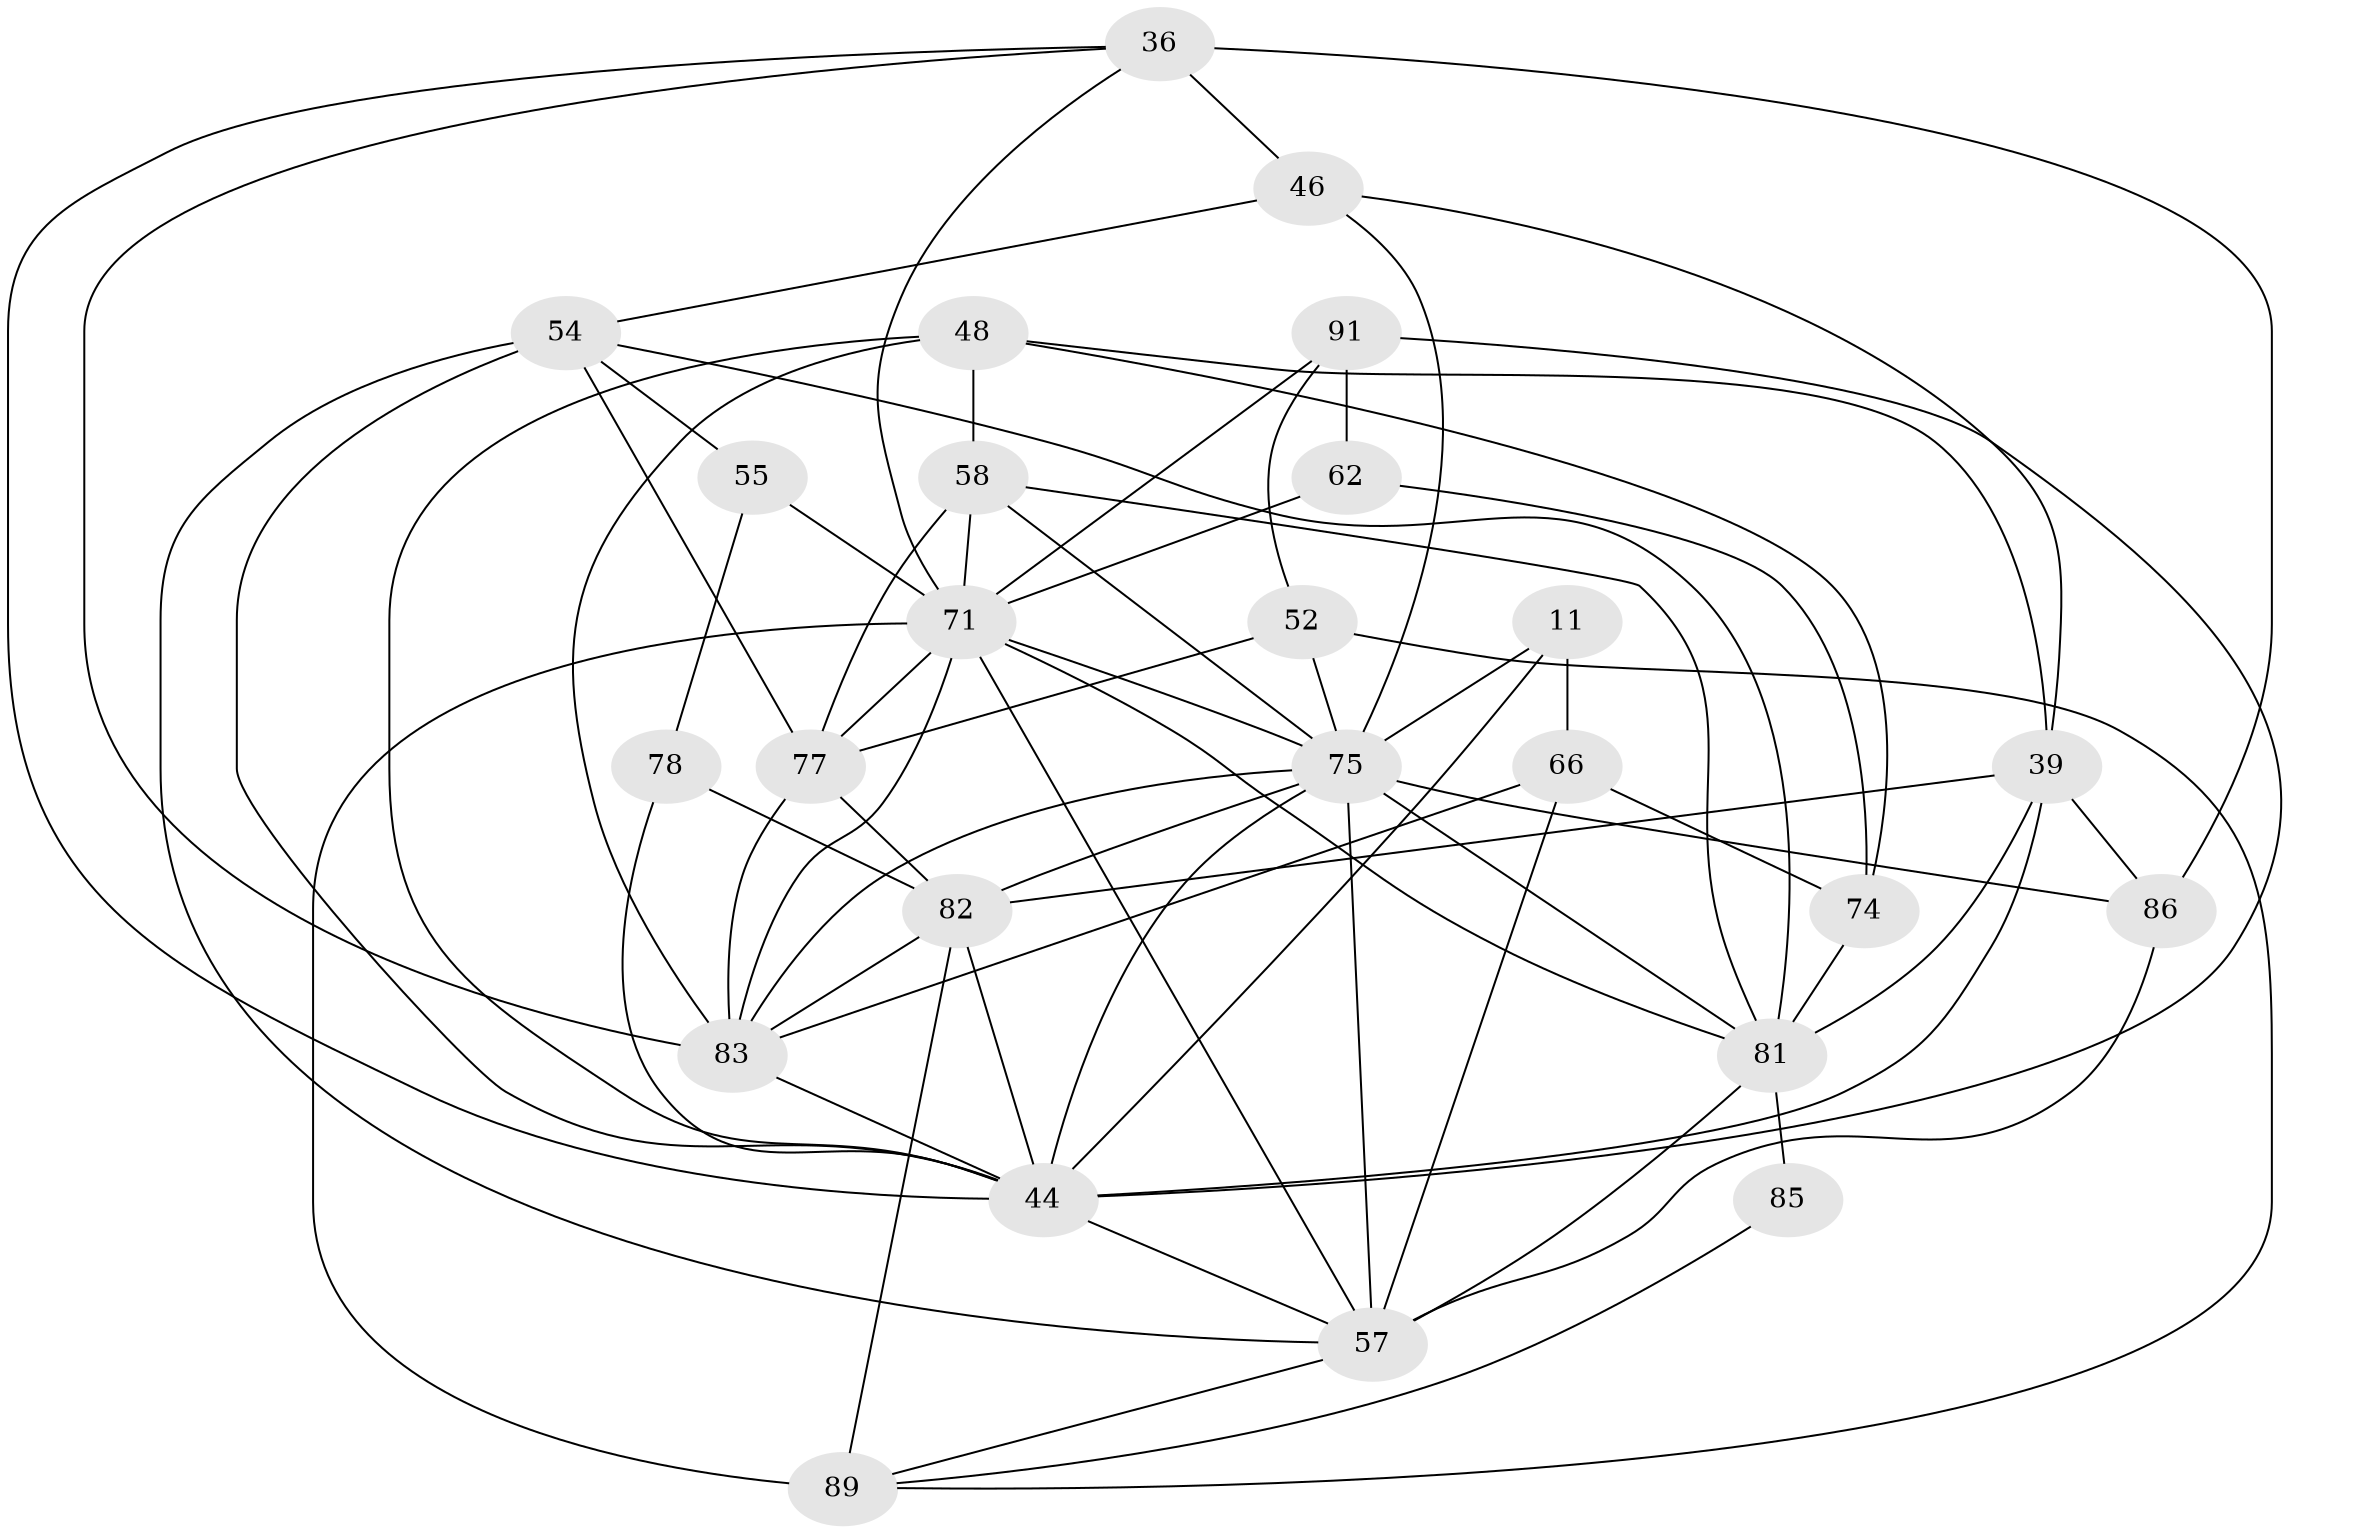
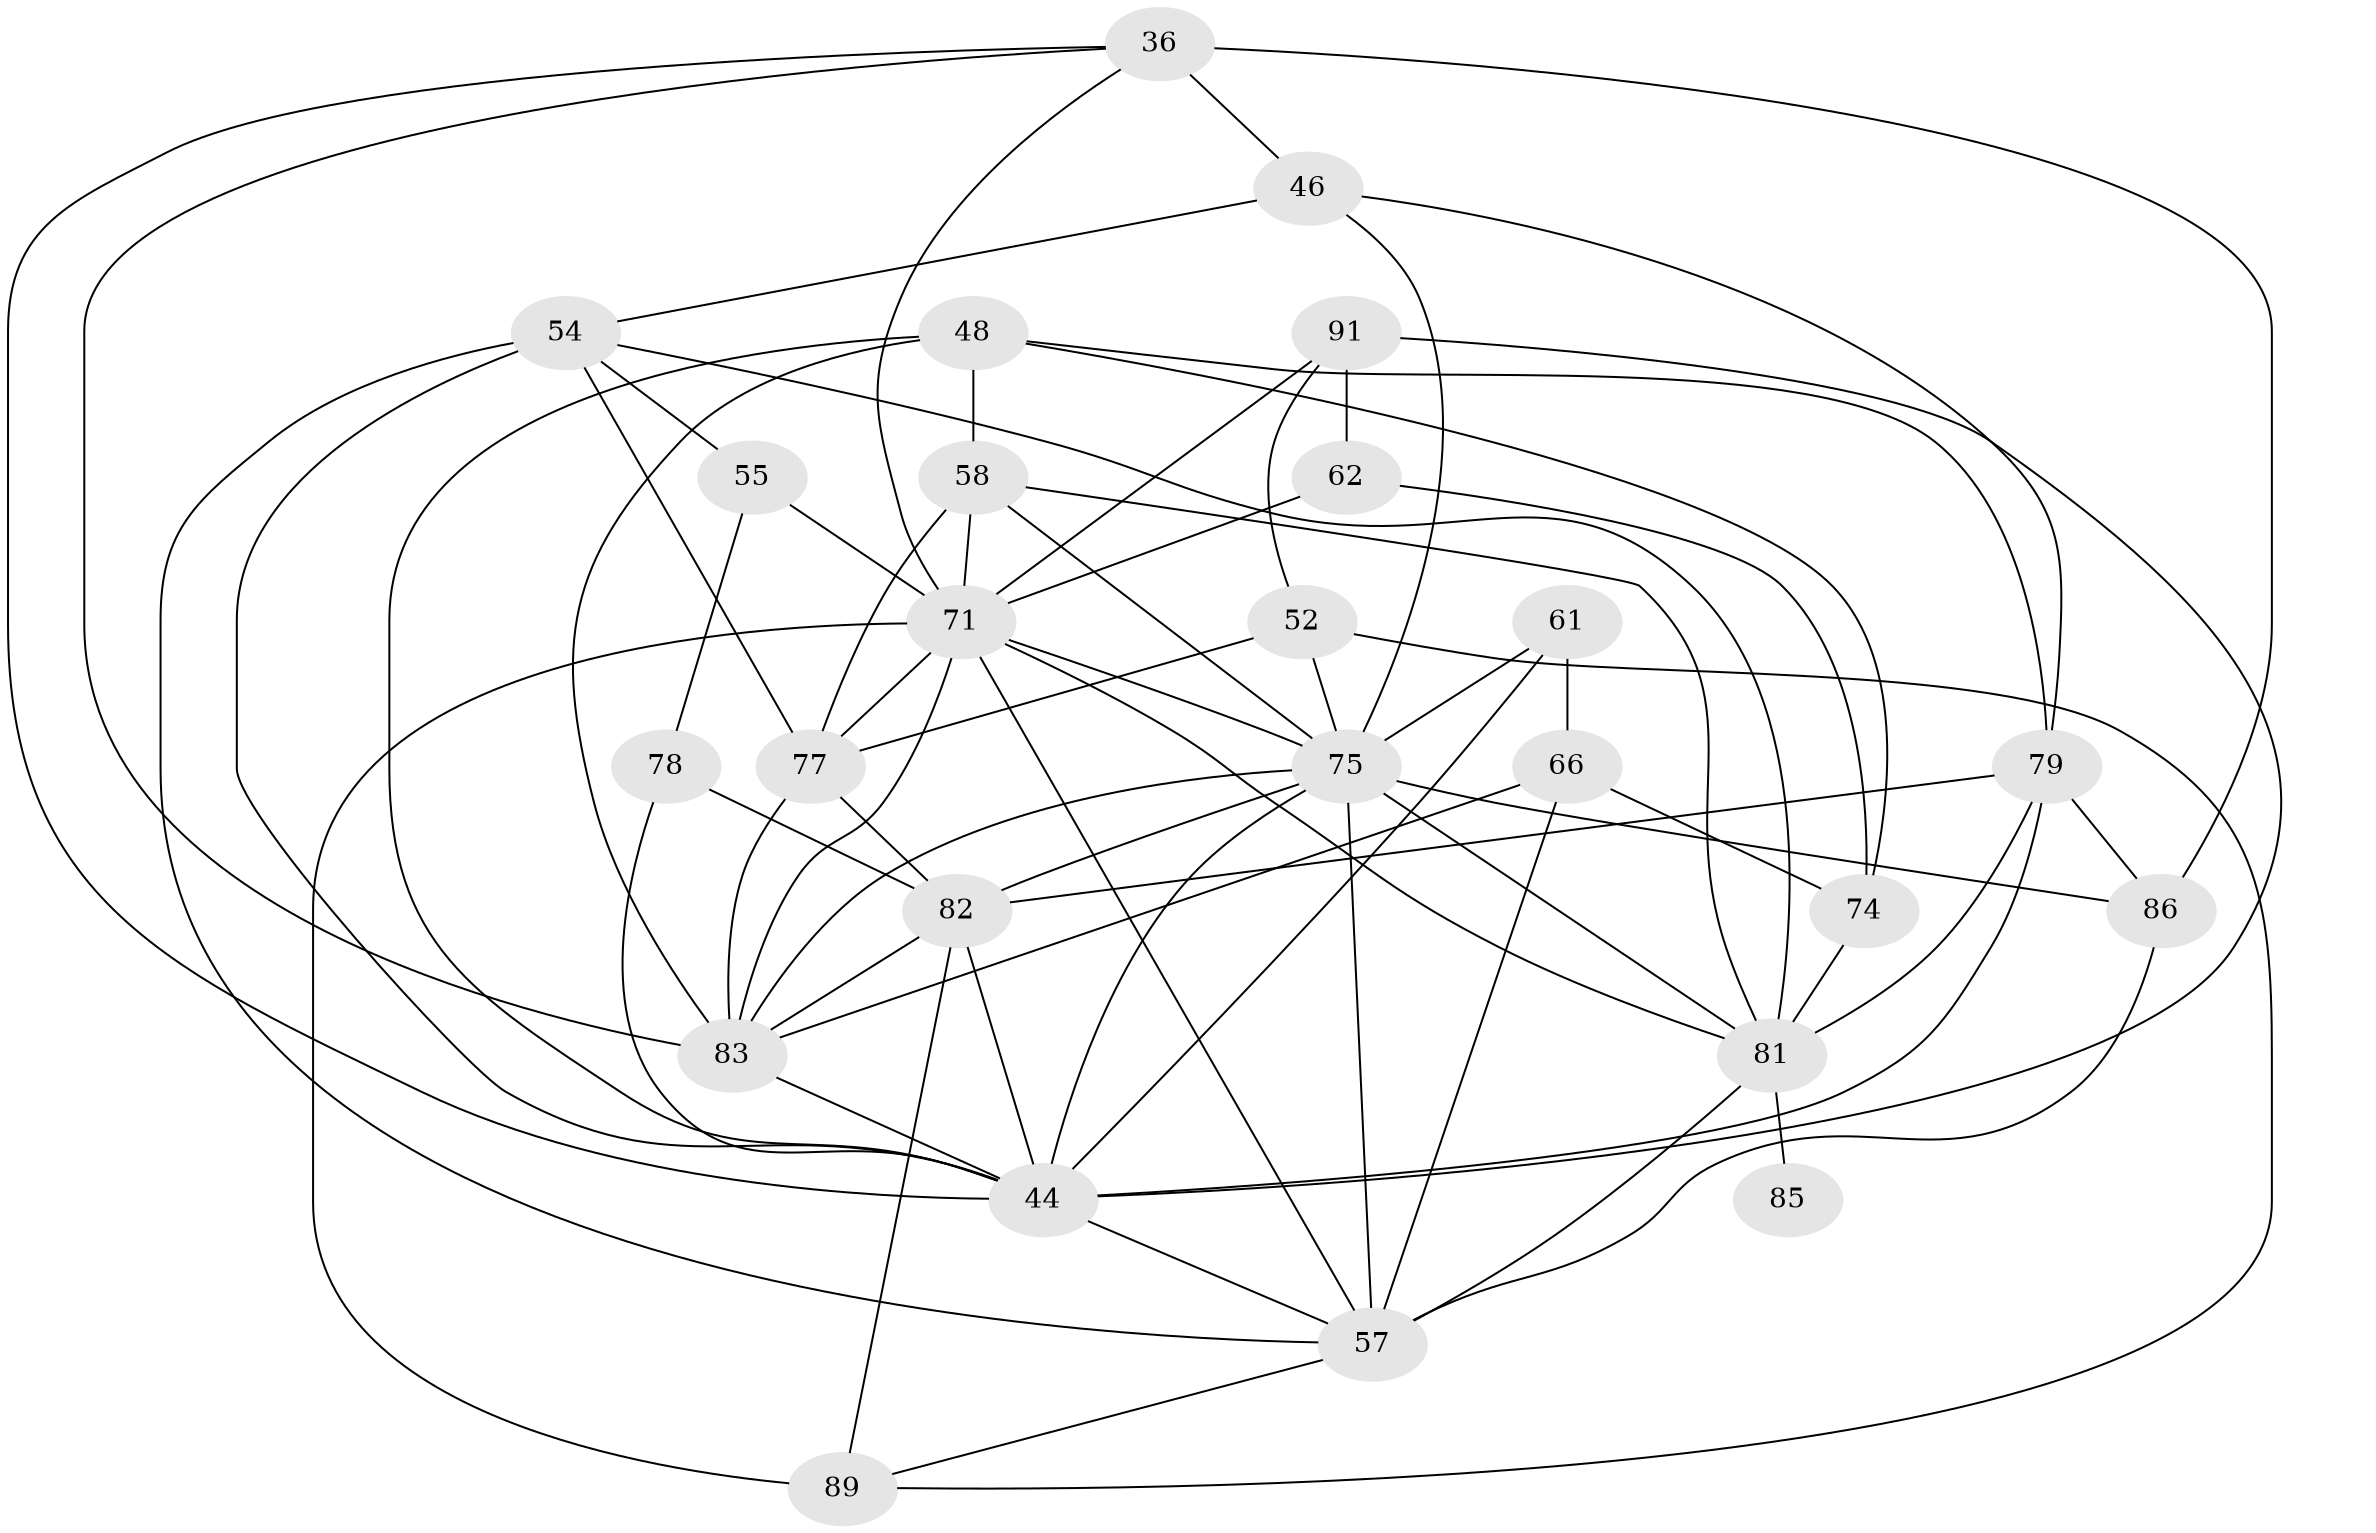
(1567, 622) -> (1567, 622)
(2047, 767) -> (2047, 767)
(1341, 1411) -> none
